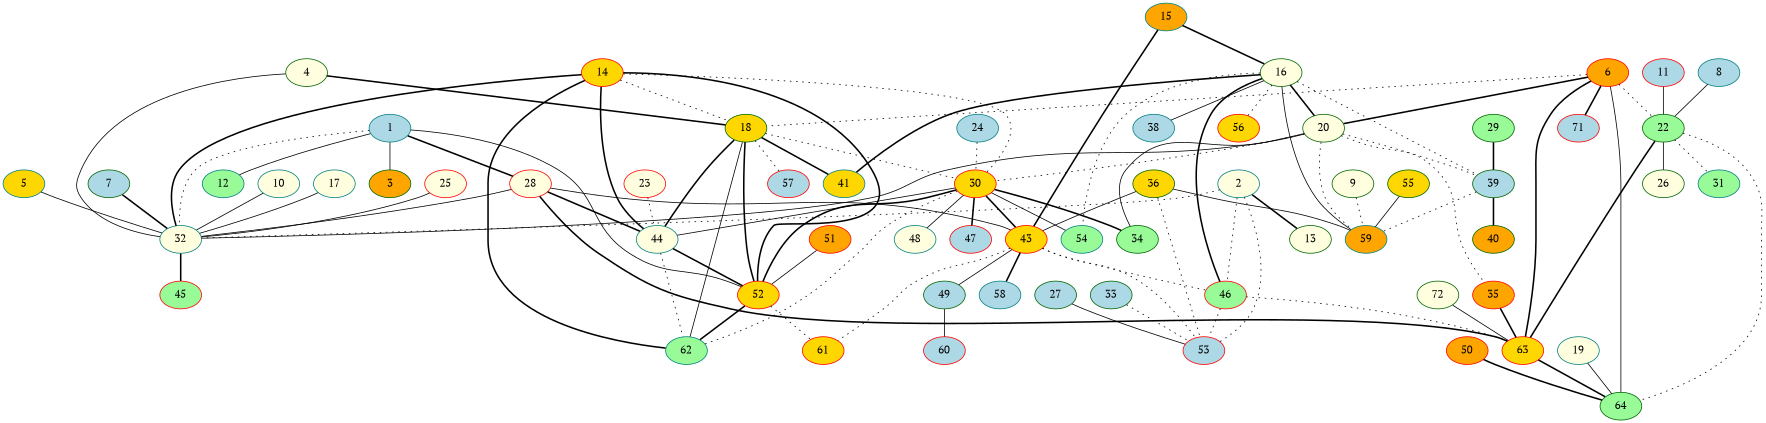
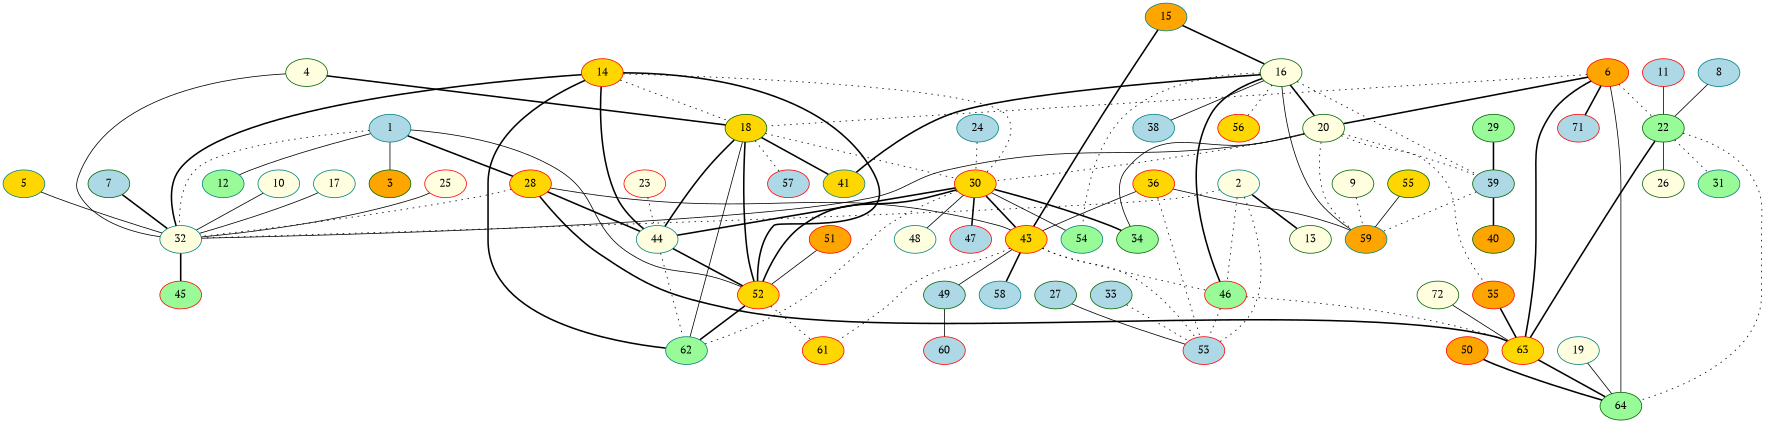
(531, 184) -> (531, 184)
(1154, 184) -> (1154, 184)
(816, 212) -> (816, 212)
(380, 213) -> (380, 213)
